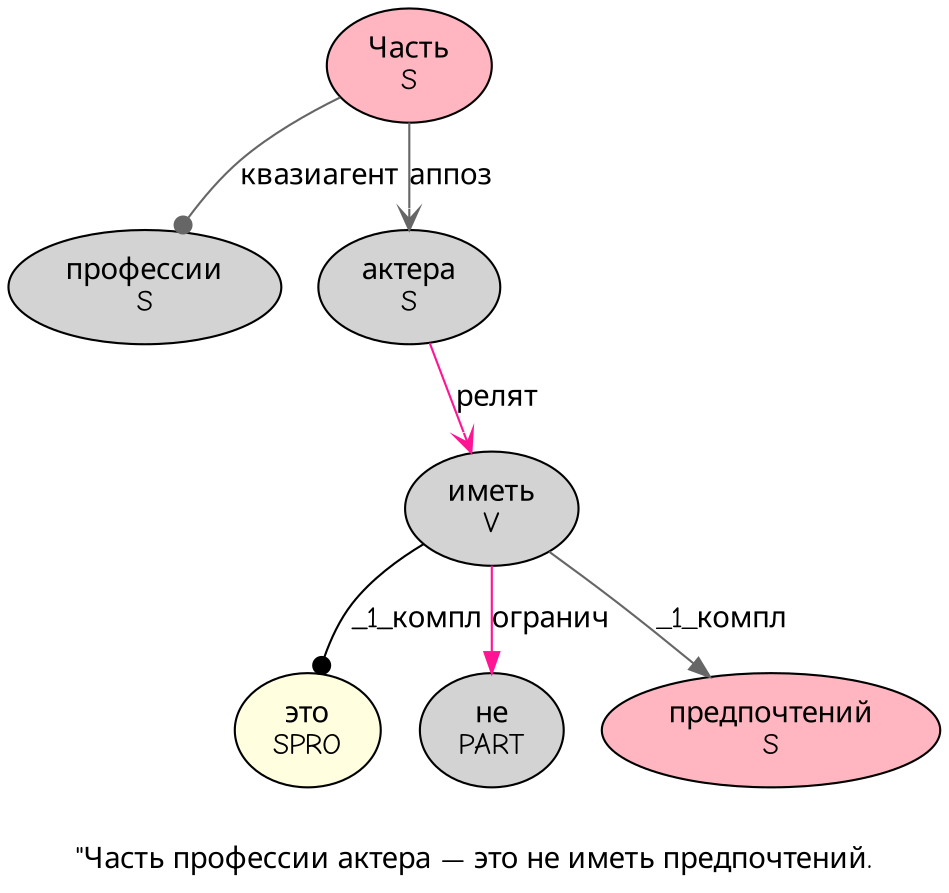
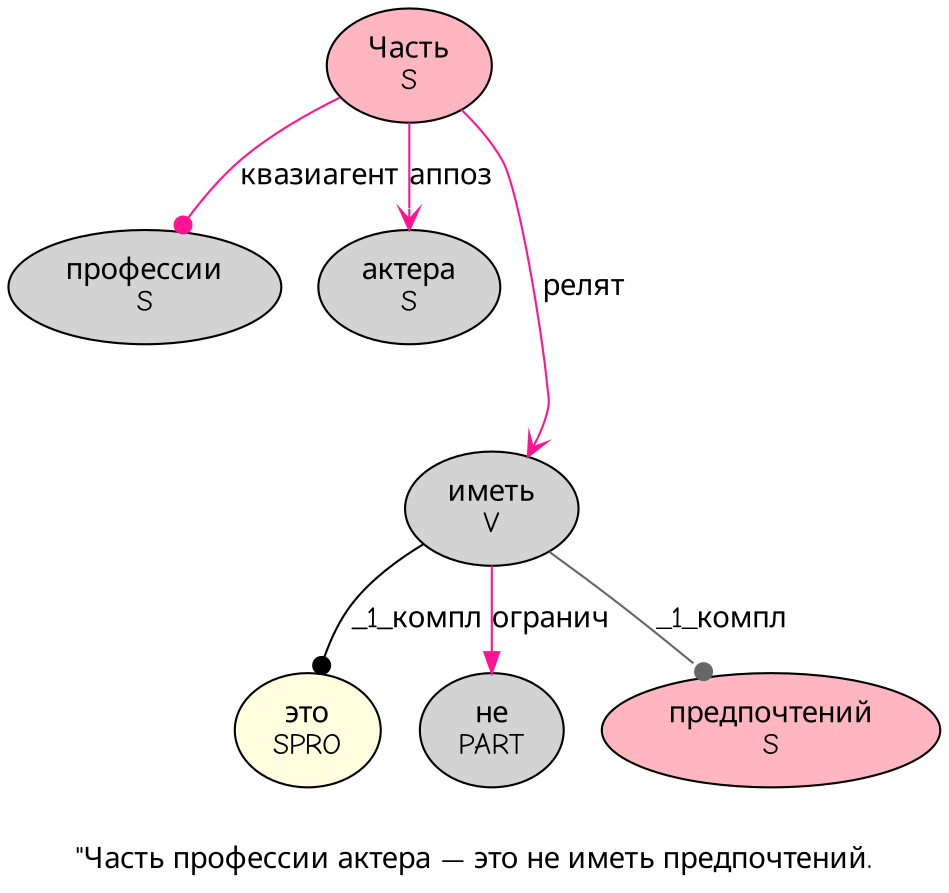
(256, 148) -> (256, 148)
(409, 165) -> (409, 165)
(447, 388) -> (530, 266)
(622, 606) -> (622, 606)
